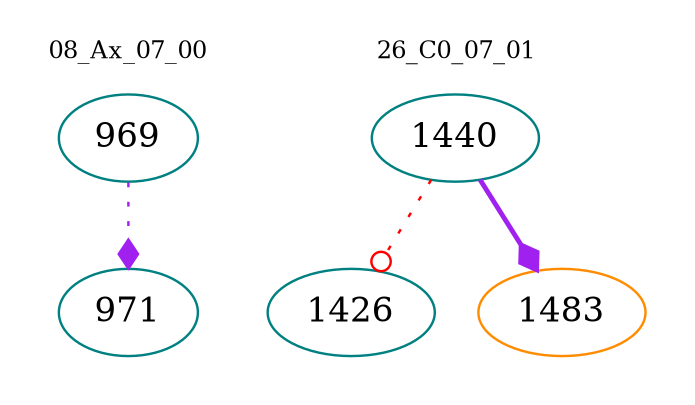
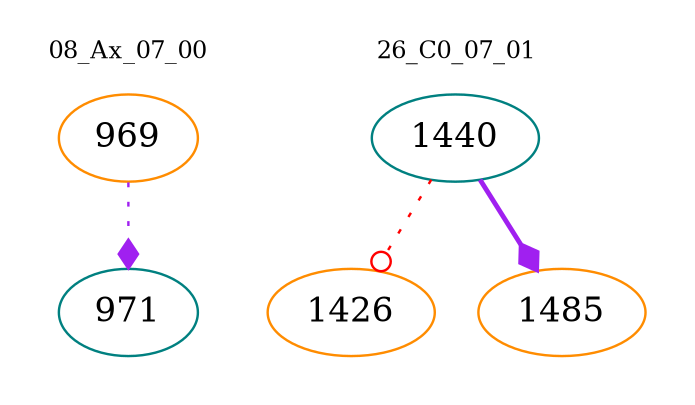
(128, 138) -> (128, 138)
(351, 312) -> (351, 312)
(562, 312) -> (562, 312)
